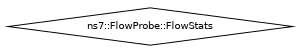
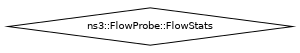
(150, 27) -> (150, 27)
